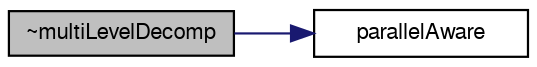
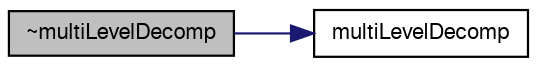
(421, 33) -> (421, 33)
